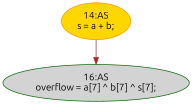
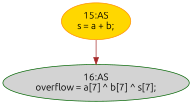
(96, 21) -> (96, 21)
